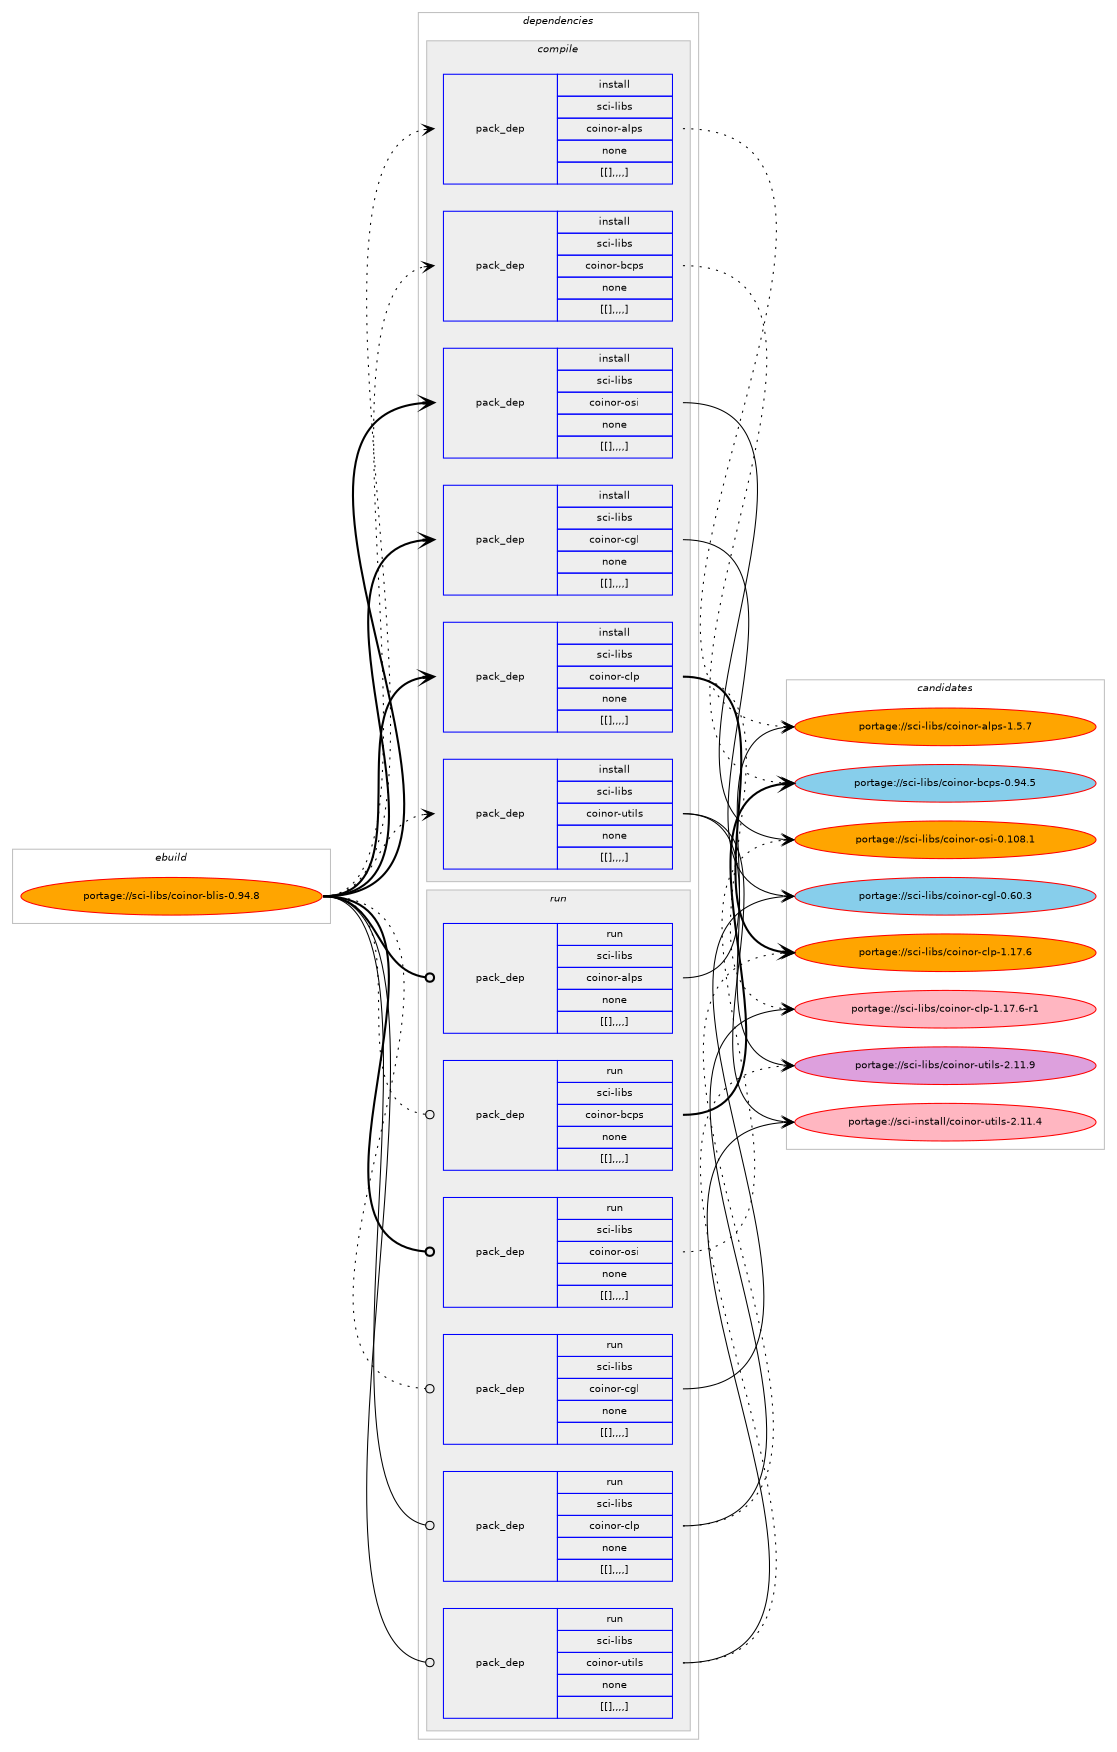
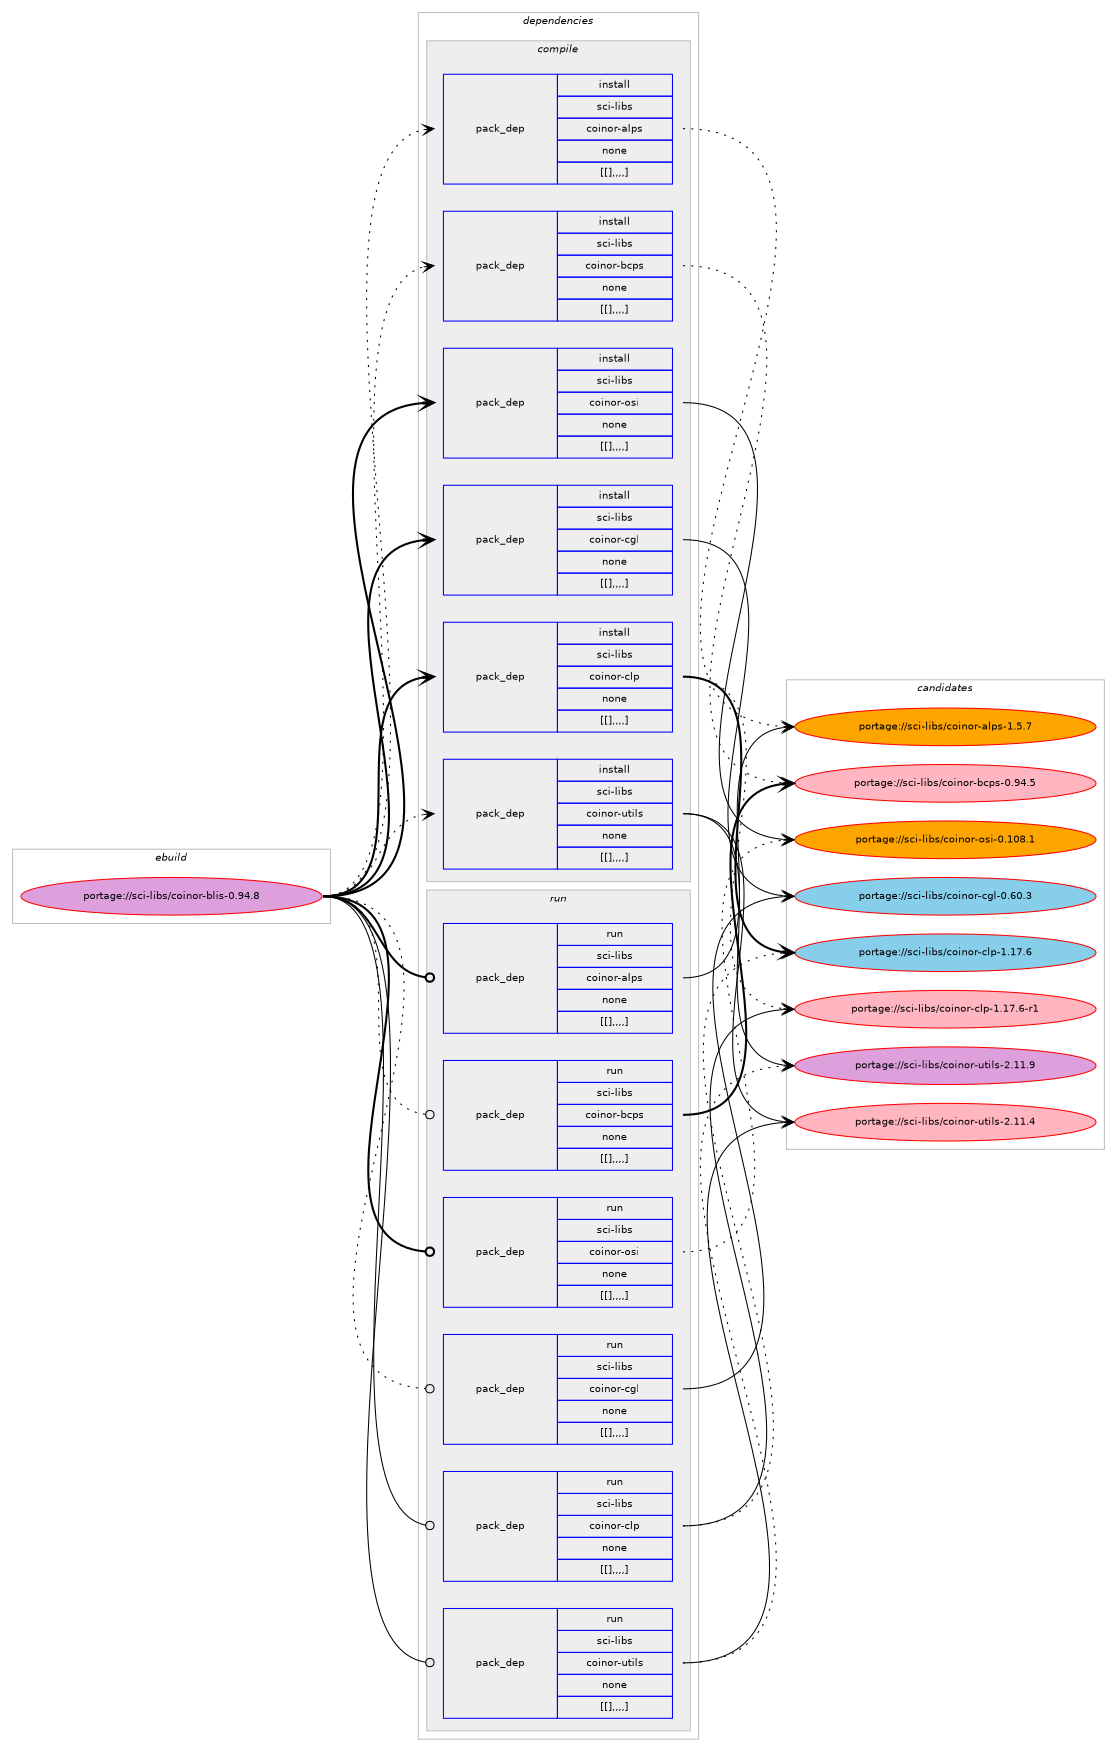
(945, 783) -> (945, 783)
(172, 896) -> (172, 896)
(945, 953) -> (945, 953)
(945, 1122) -> (945, 1122)
